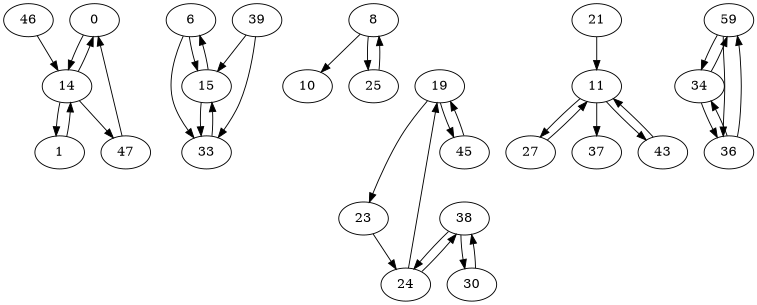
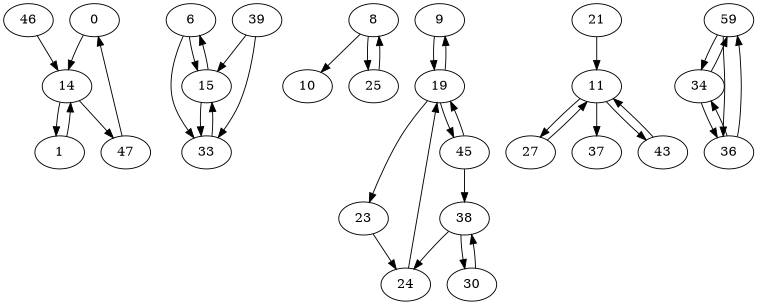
none -> (440, 20)
(85, 59) -> none
(436, 257) -> (465, 181)
